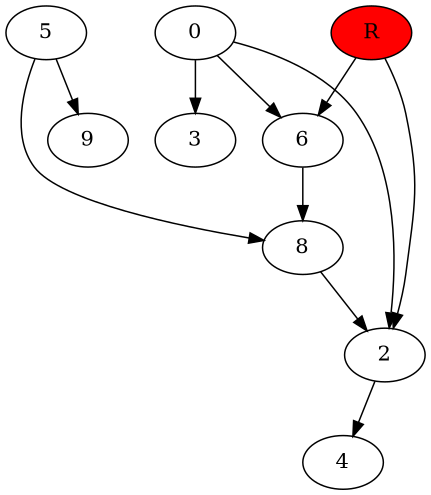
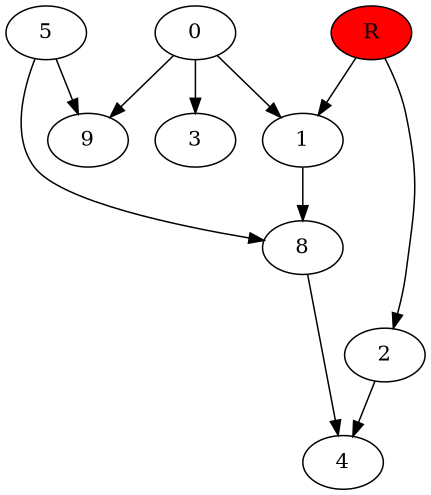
(303, 140) -> (303, 140)
(372, 140) -> (147, 81)
(339, 295) -> (321, 347)
